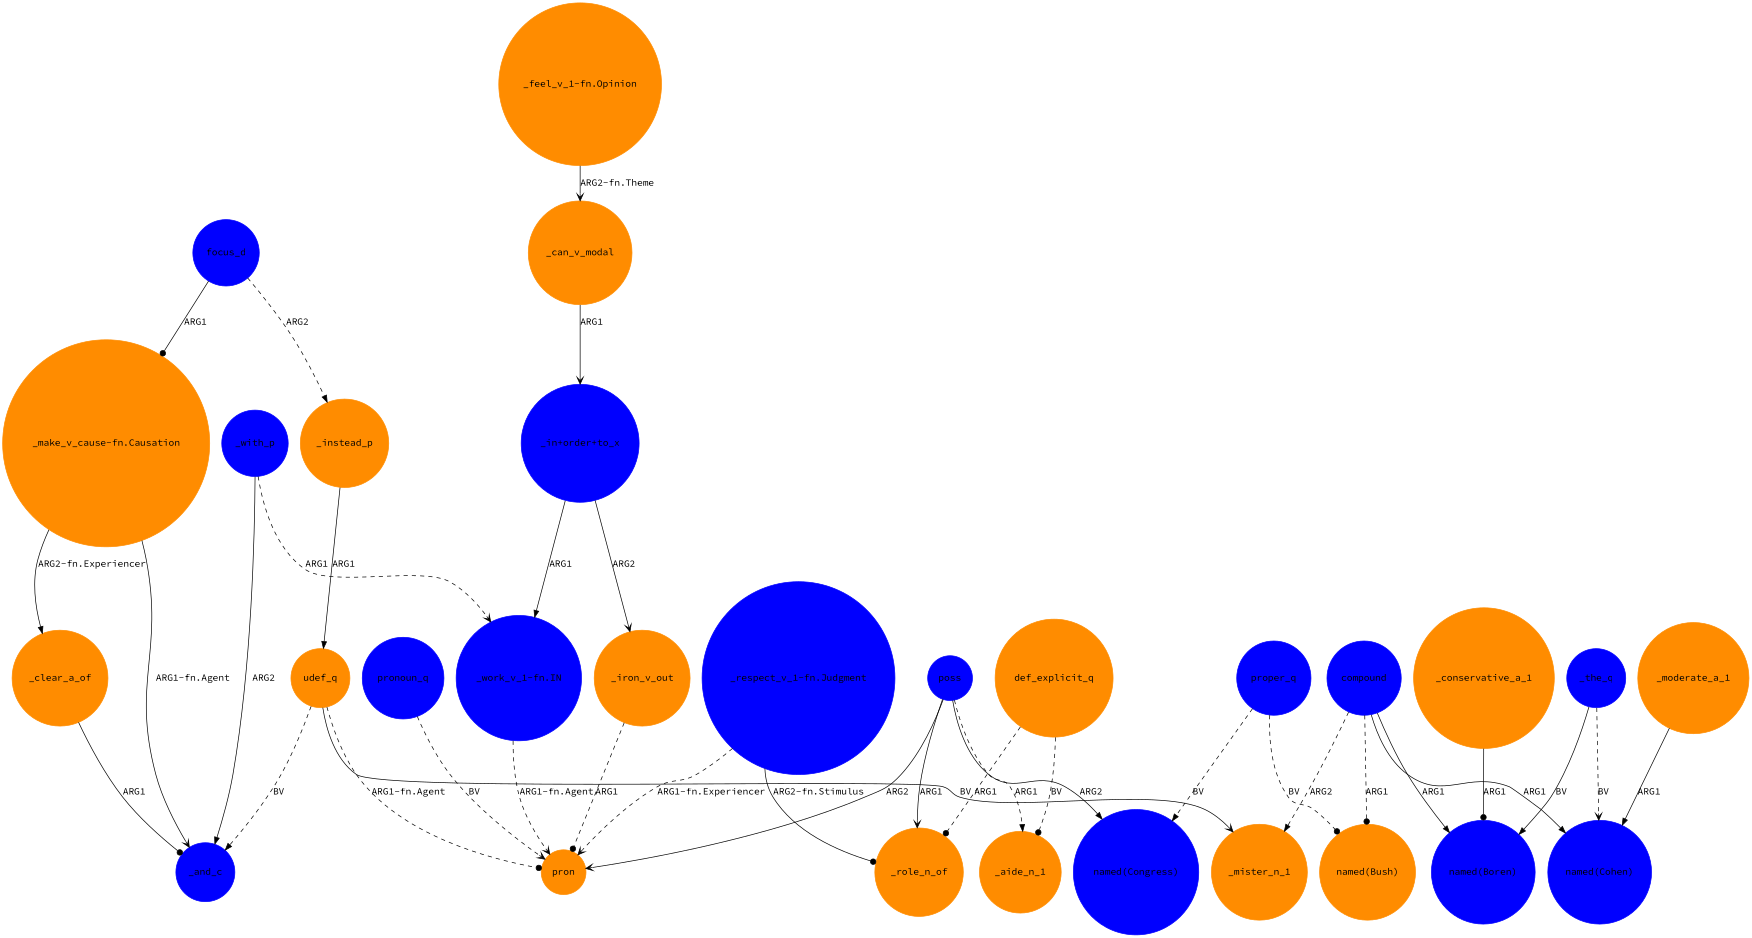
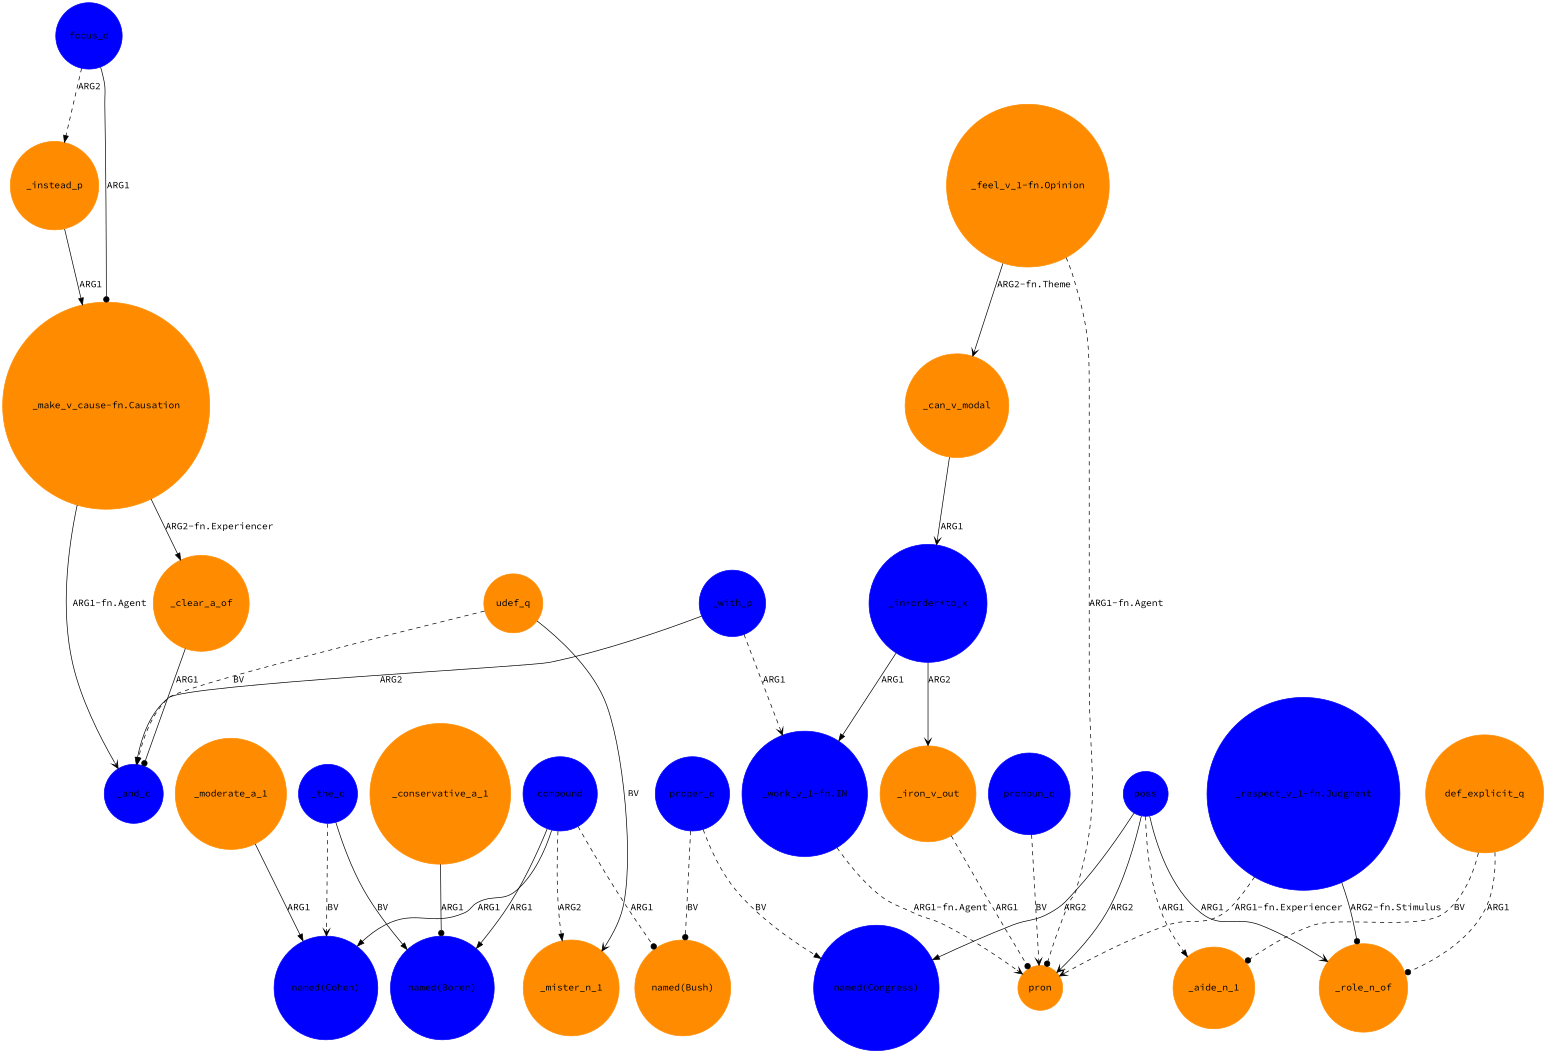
(332, 565) -> (73, 264)
(405, 819) -> (1089, 611)
